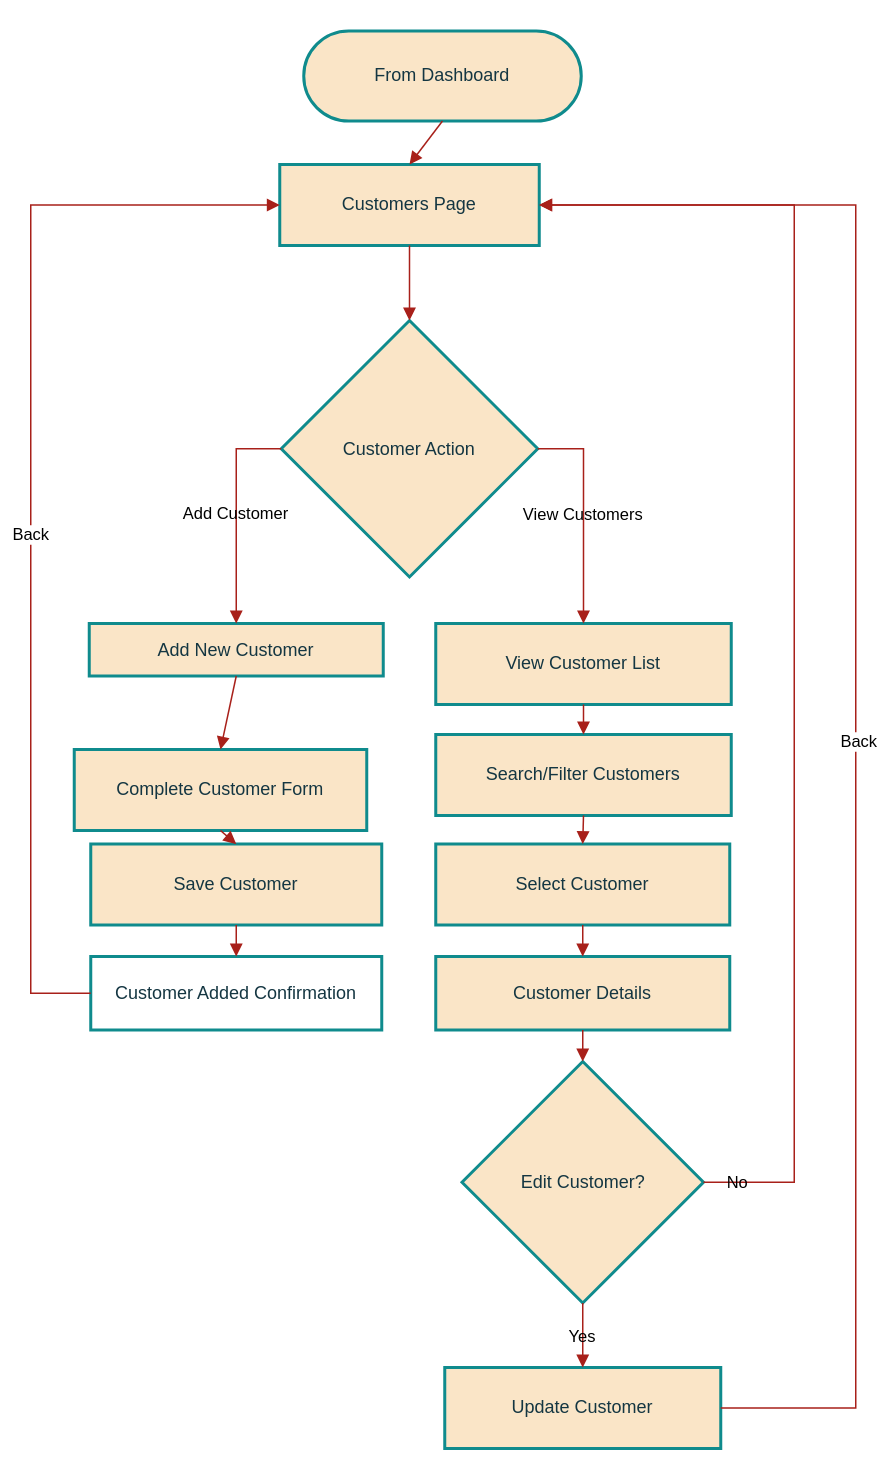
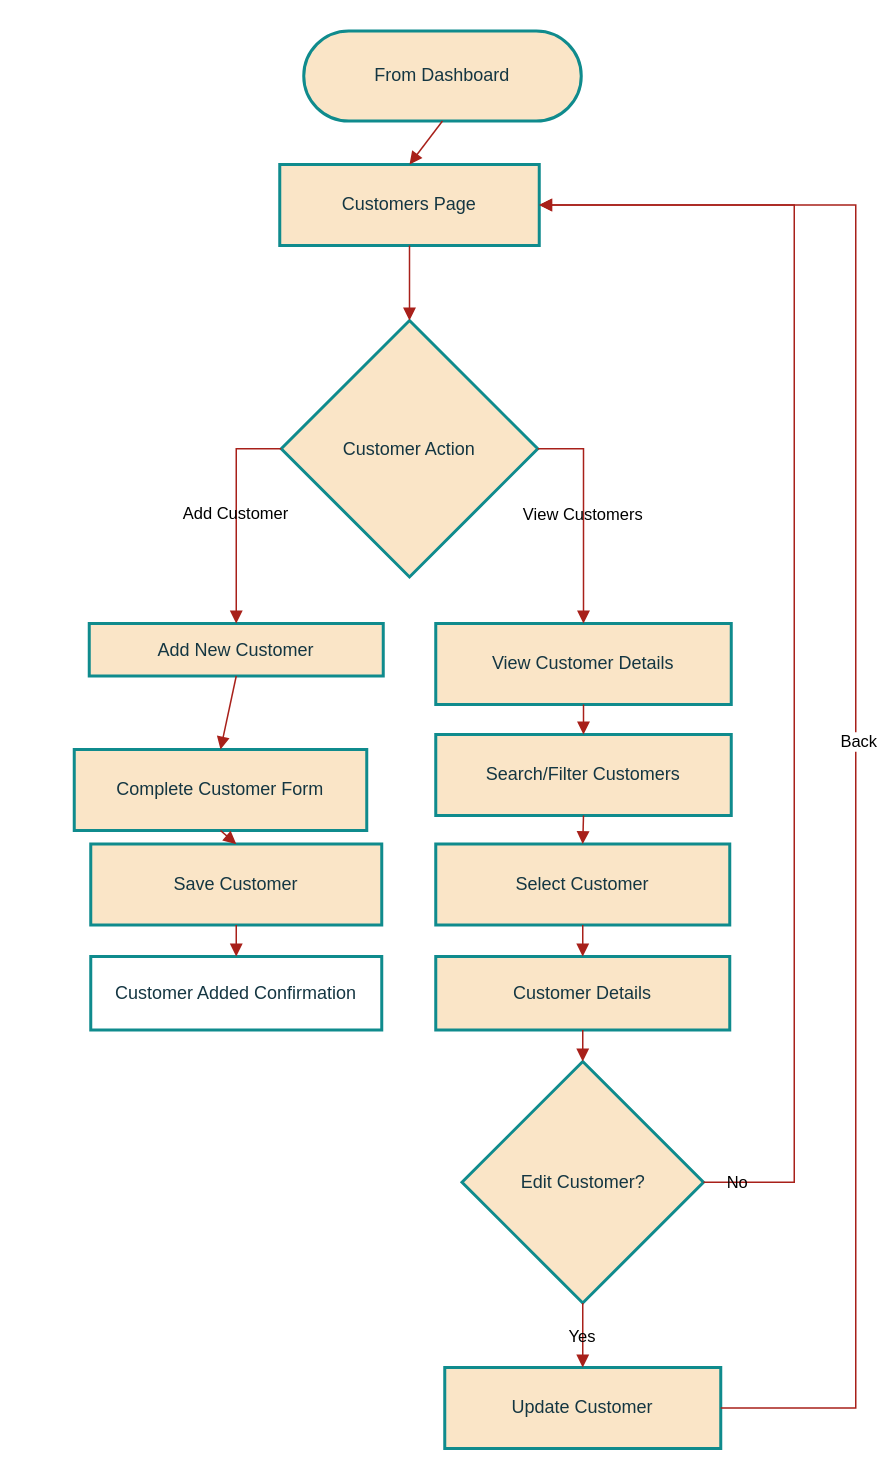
(31, 511) -> none
(584, 664) -> (584, 664)
